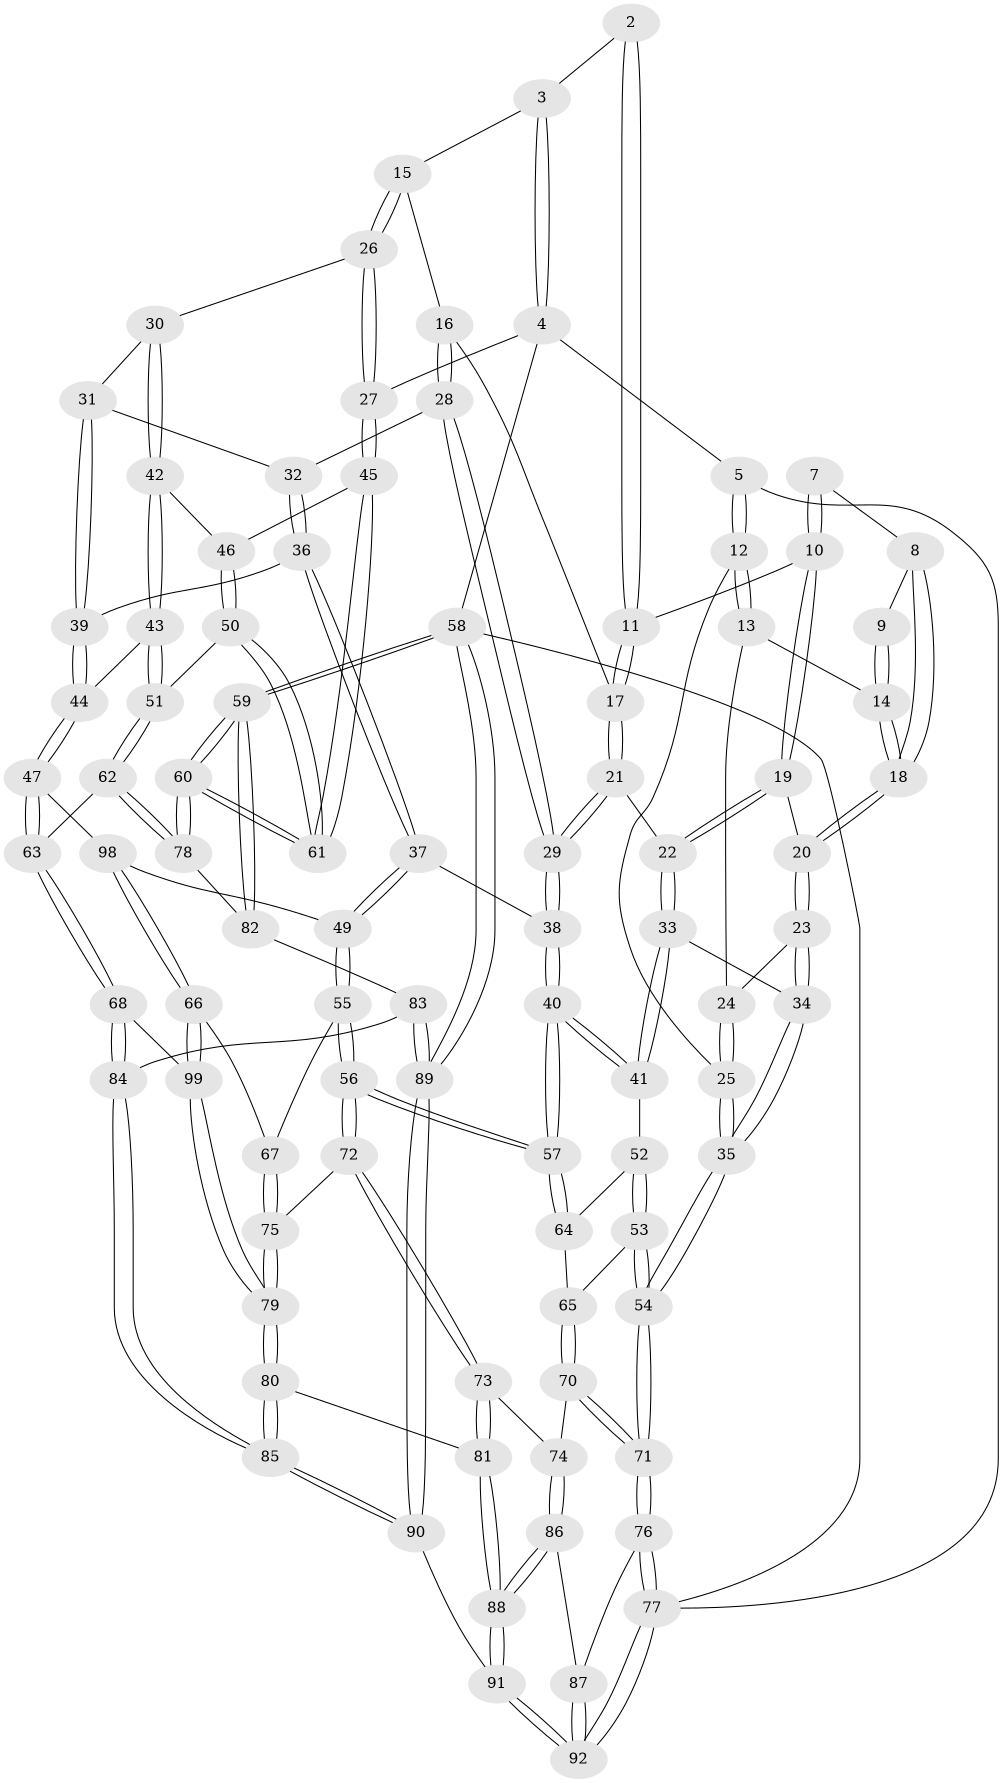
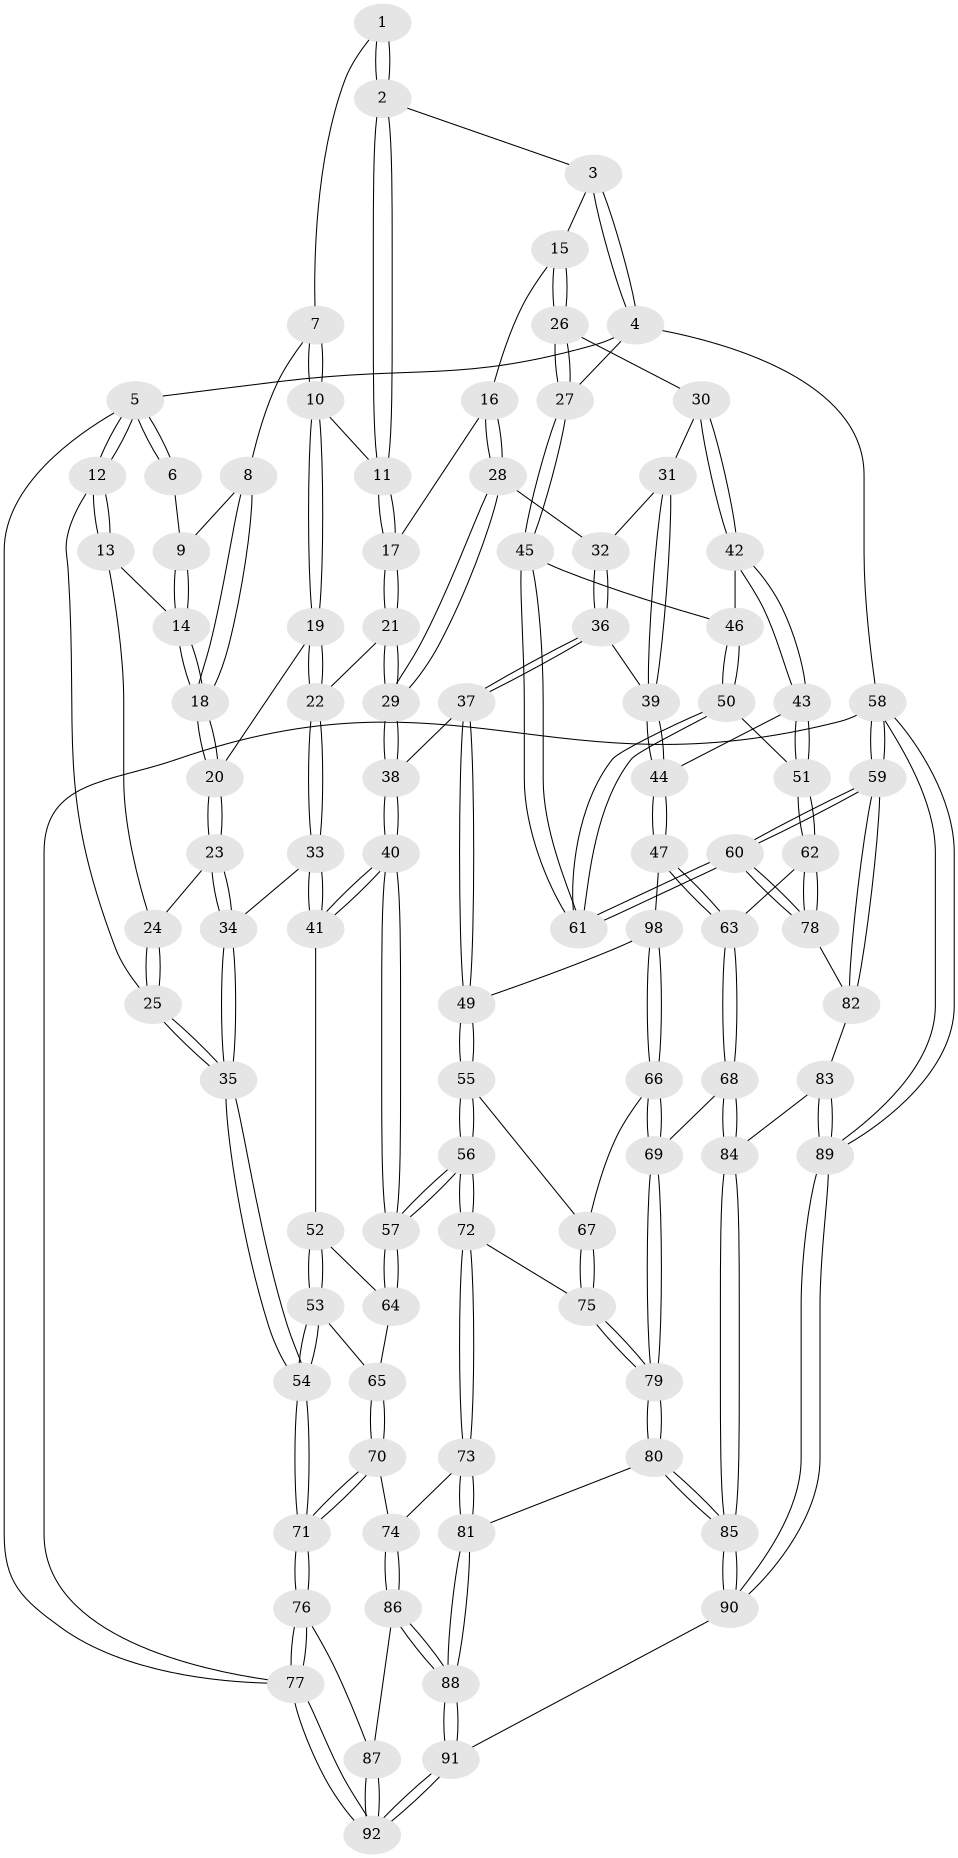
none -> (383, 23)
none -> (173, 476)
(194, 1080) -> (654, 1156)
